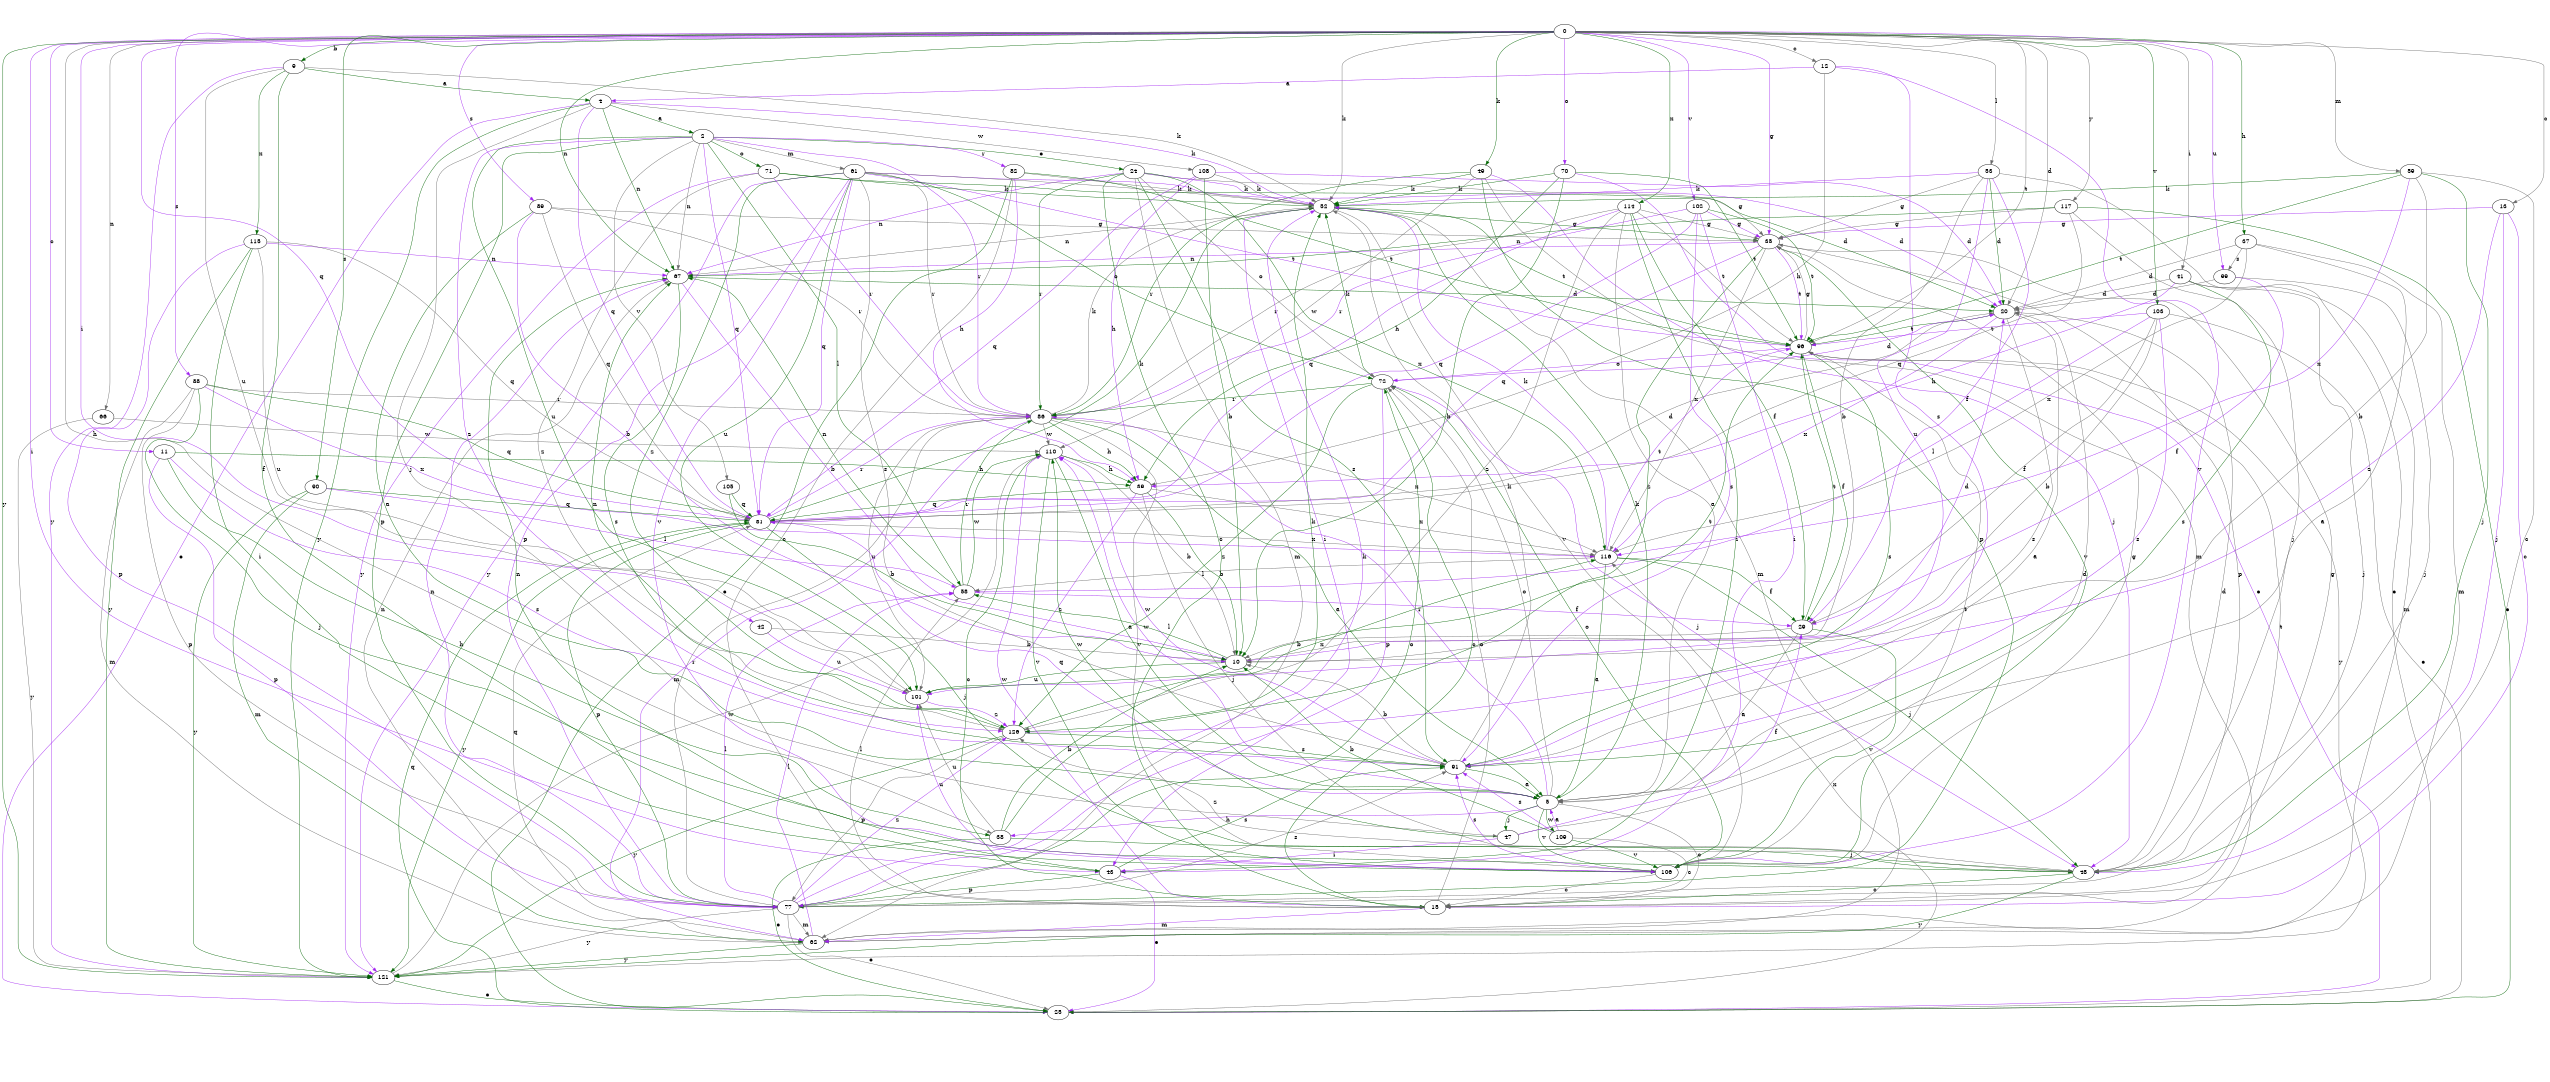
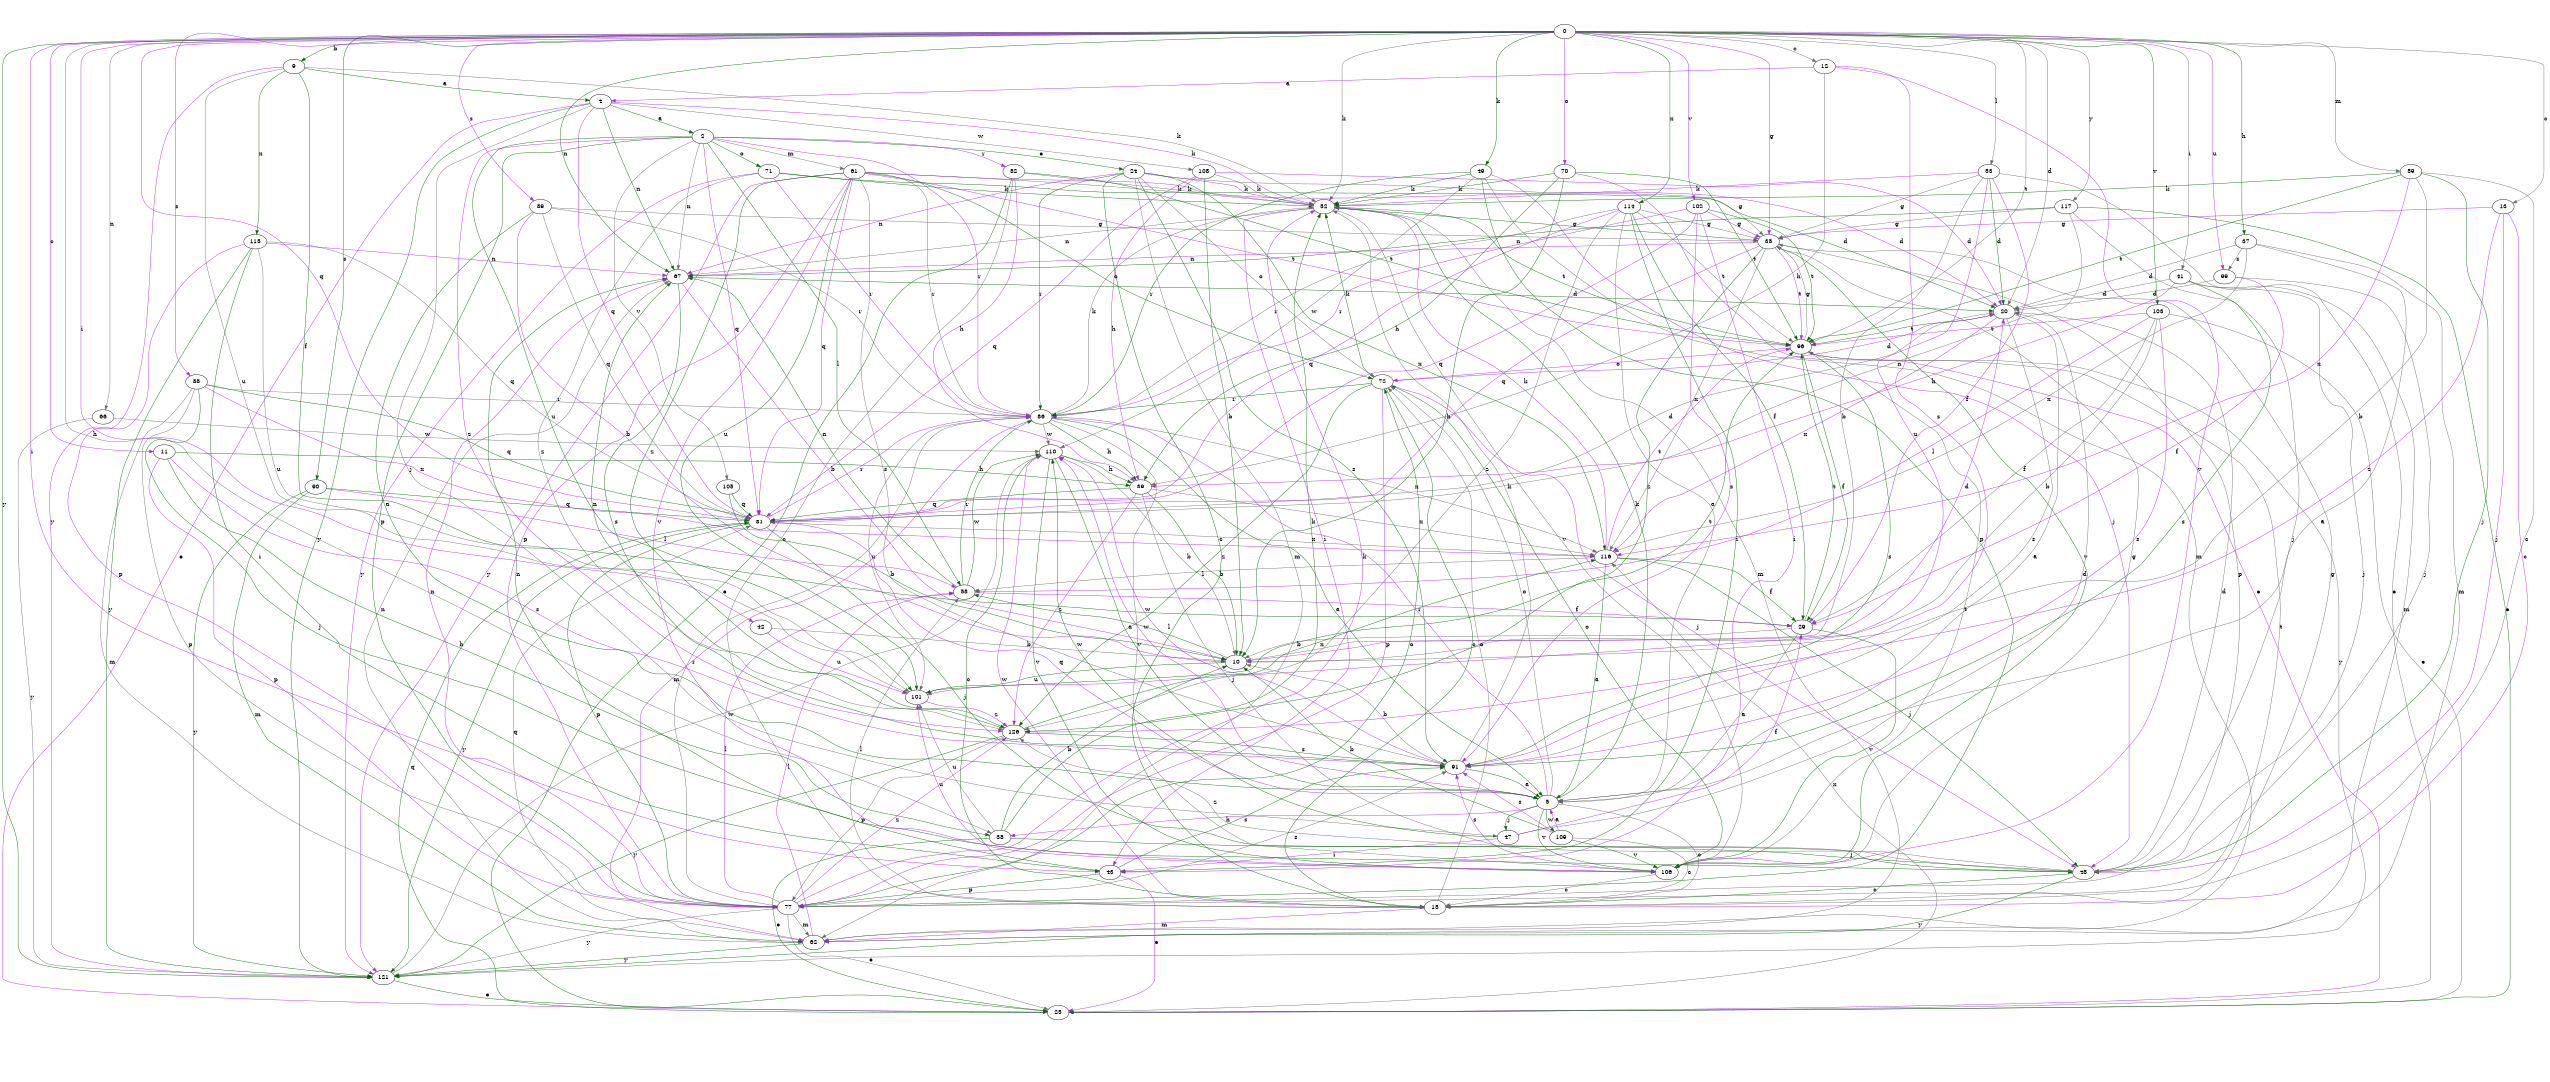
(1900, 364) -> (1900, 364)
(1093, 404) -> none
(700, 792) -> (827, 585)
